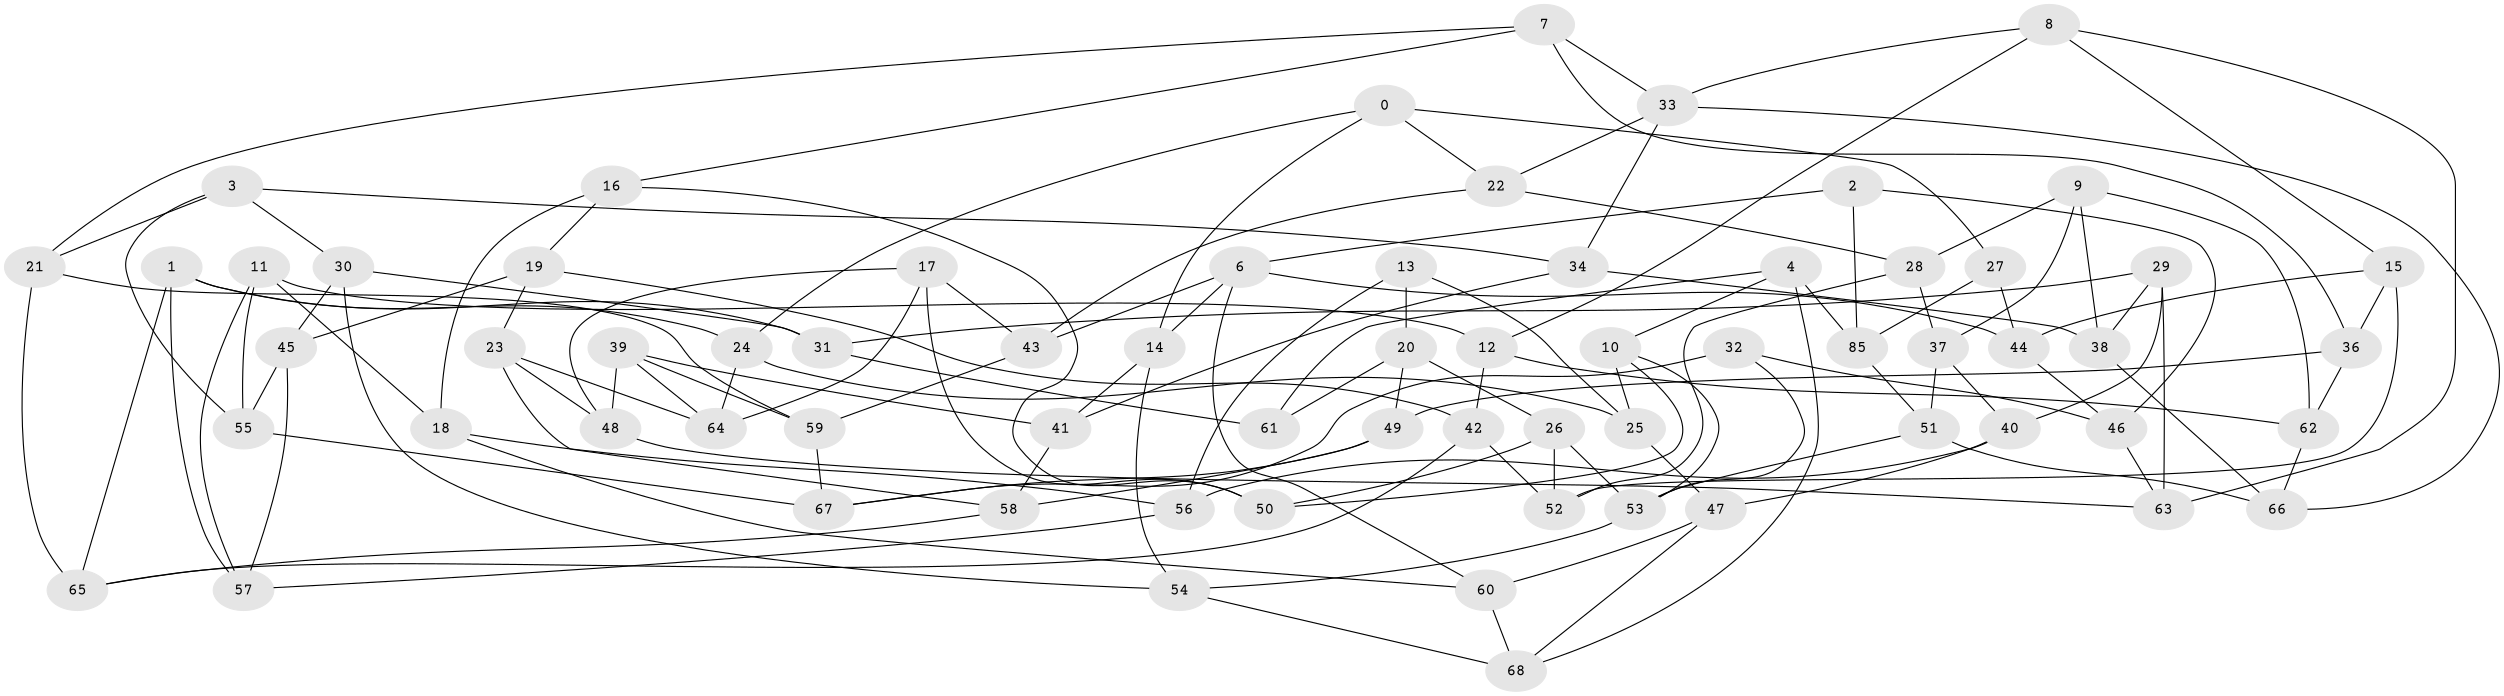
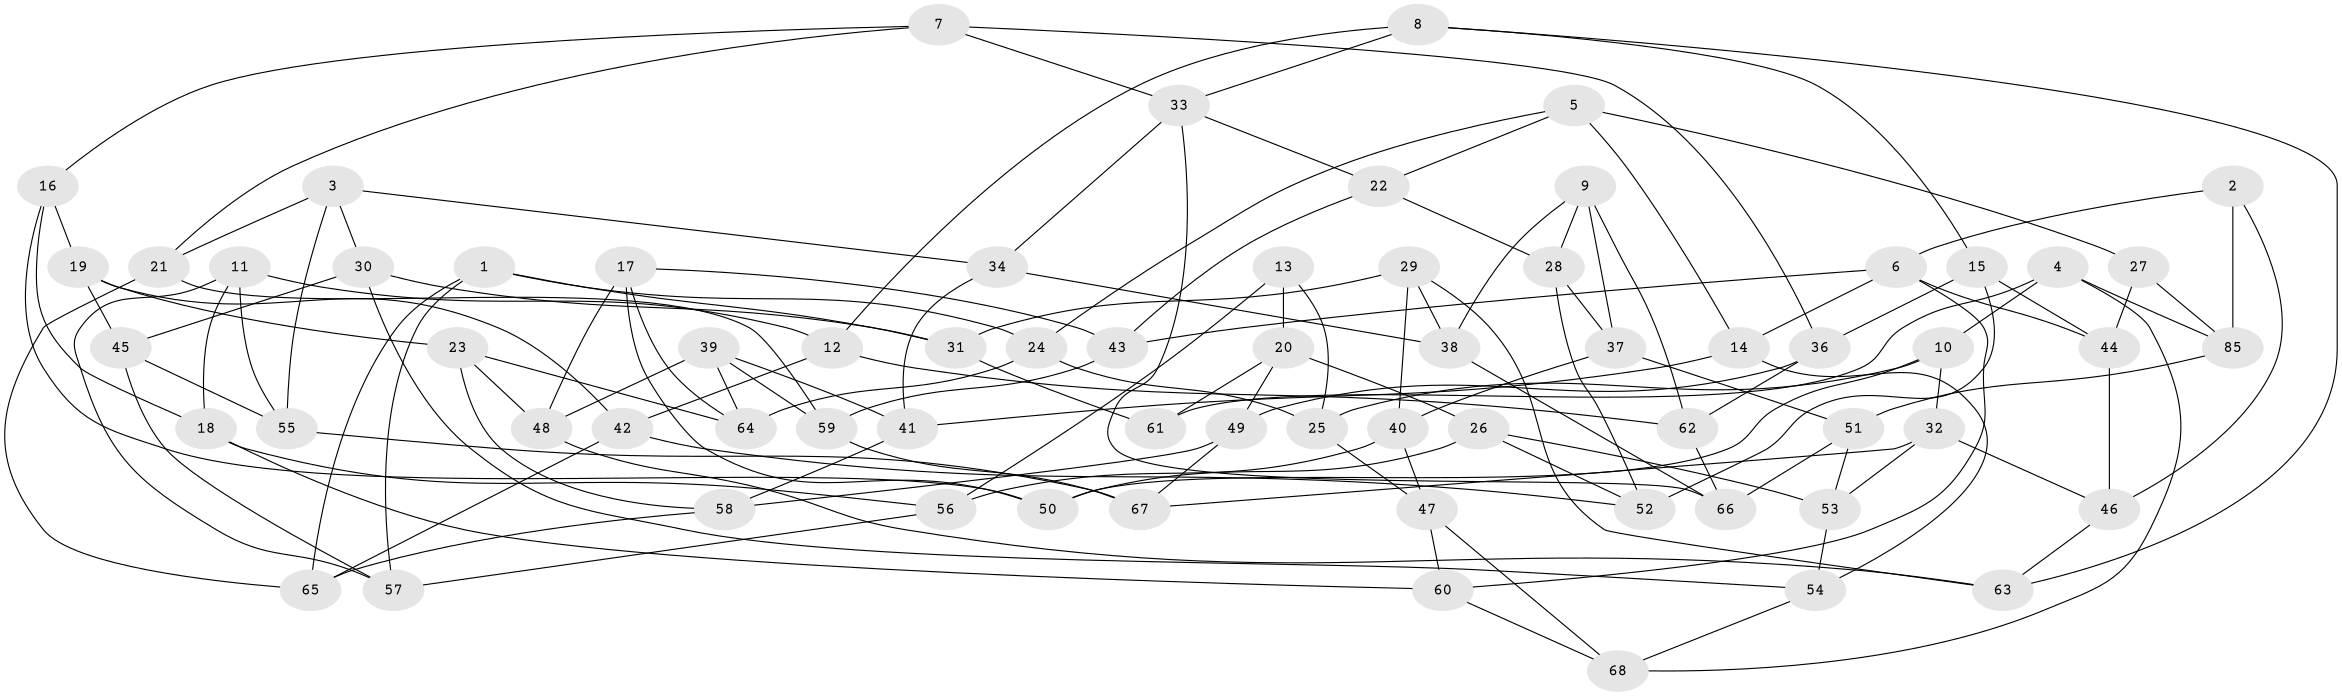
(1385, 105) -> (1574, 105)
(1717, 419) -> (1939, 388)
